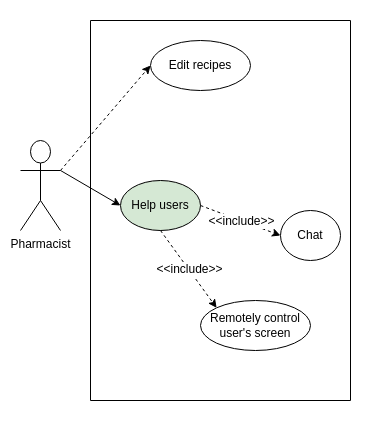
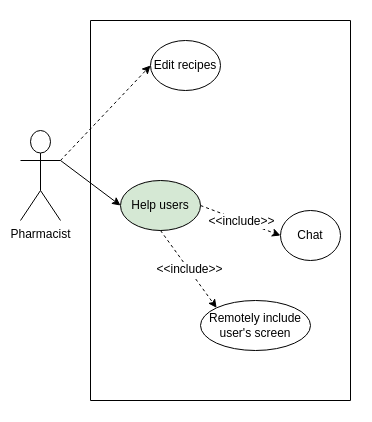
(201, 66) -> (186, 66)
(41, 186) -> (41, 176)
(256, 326) -> (256, 326)
